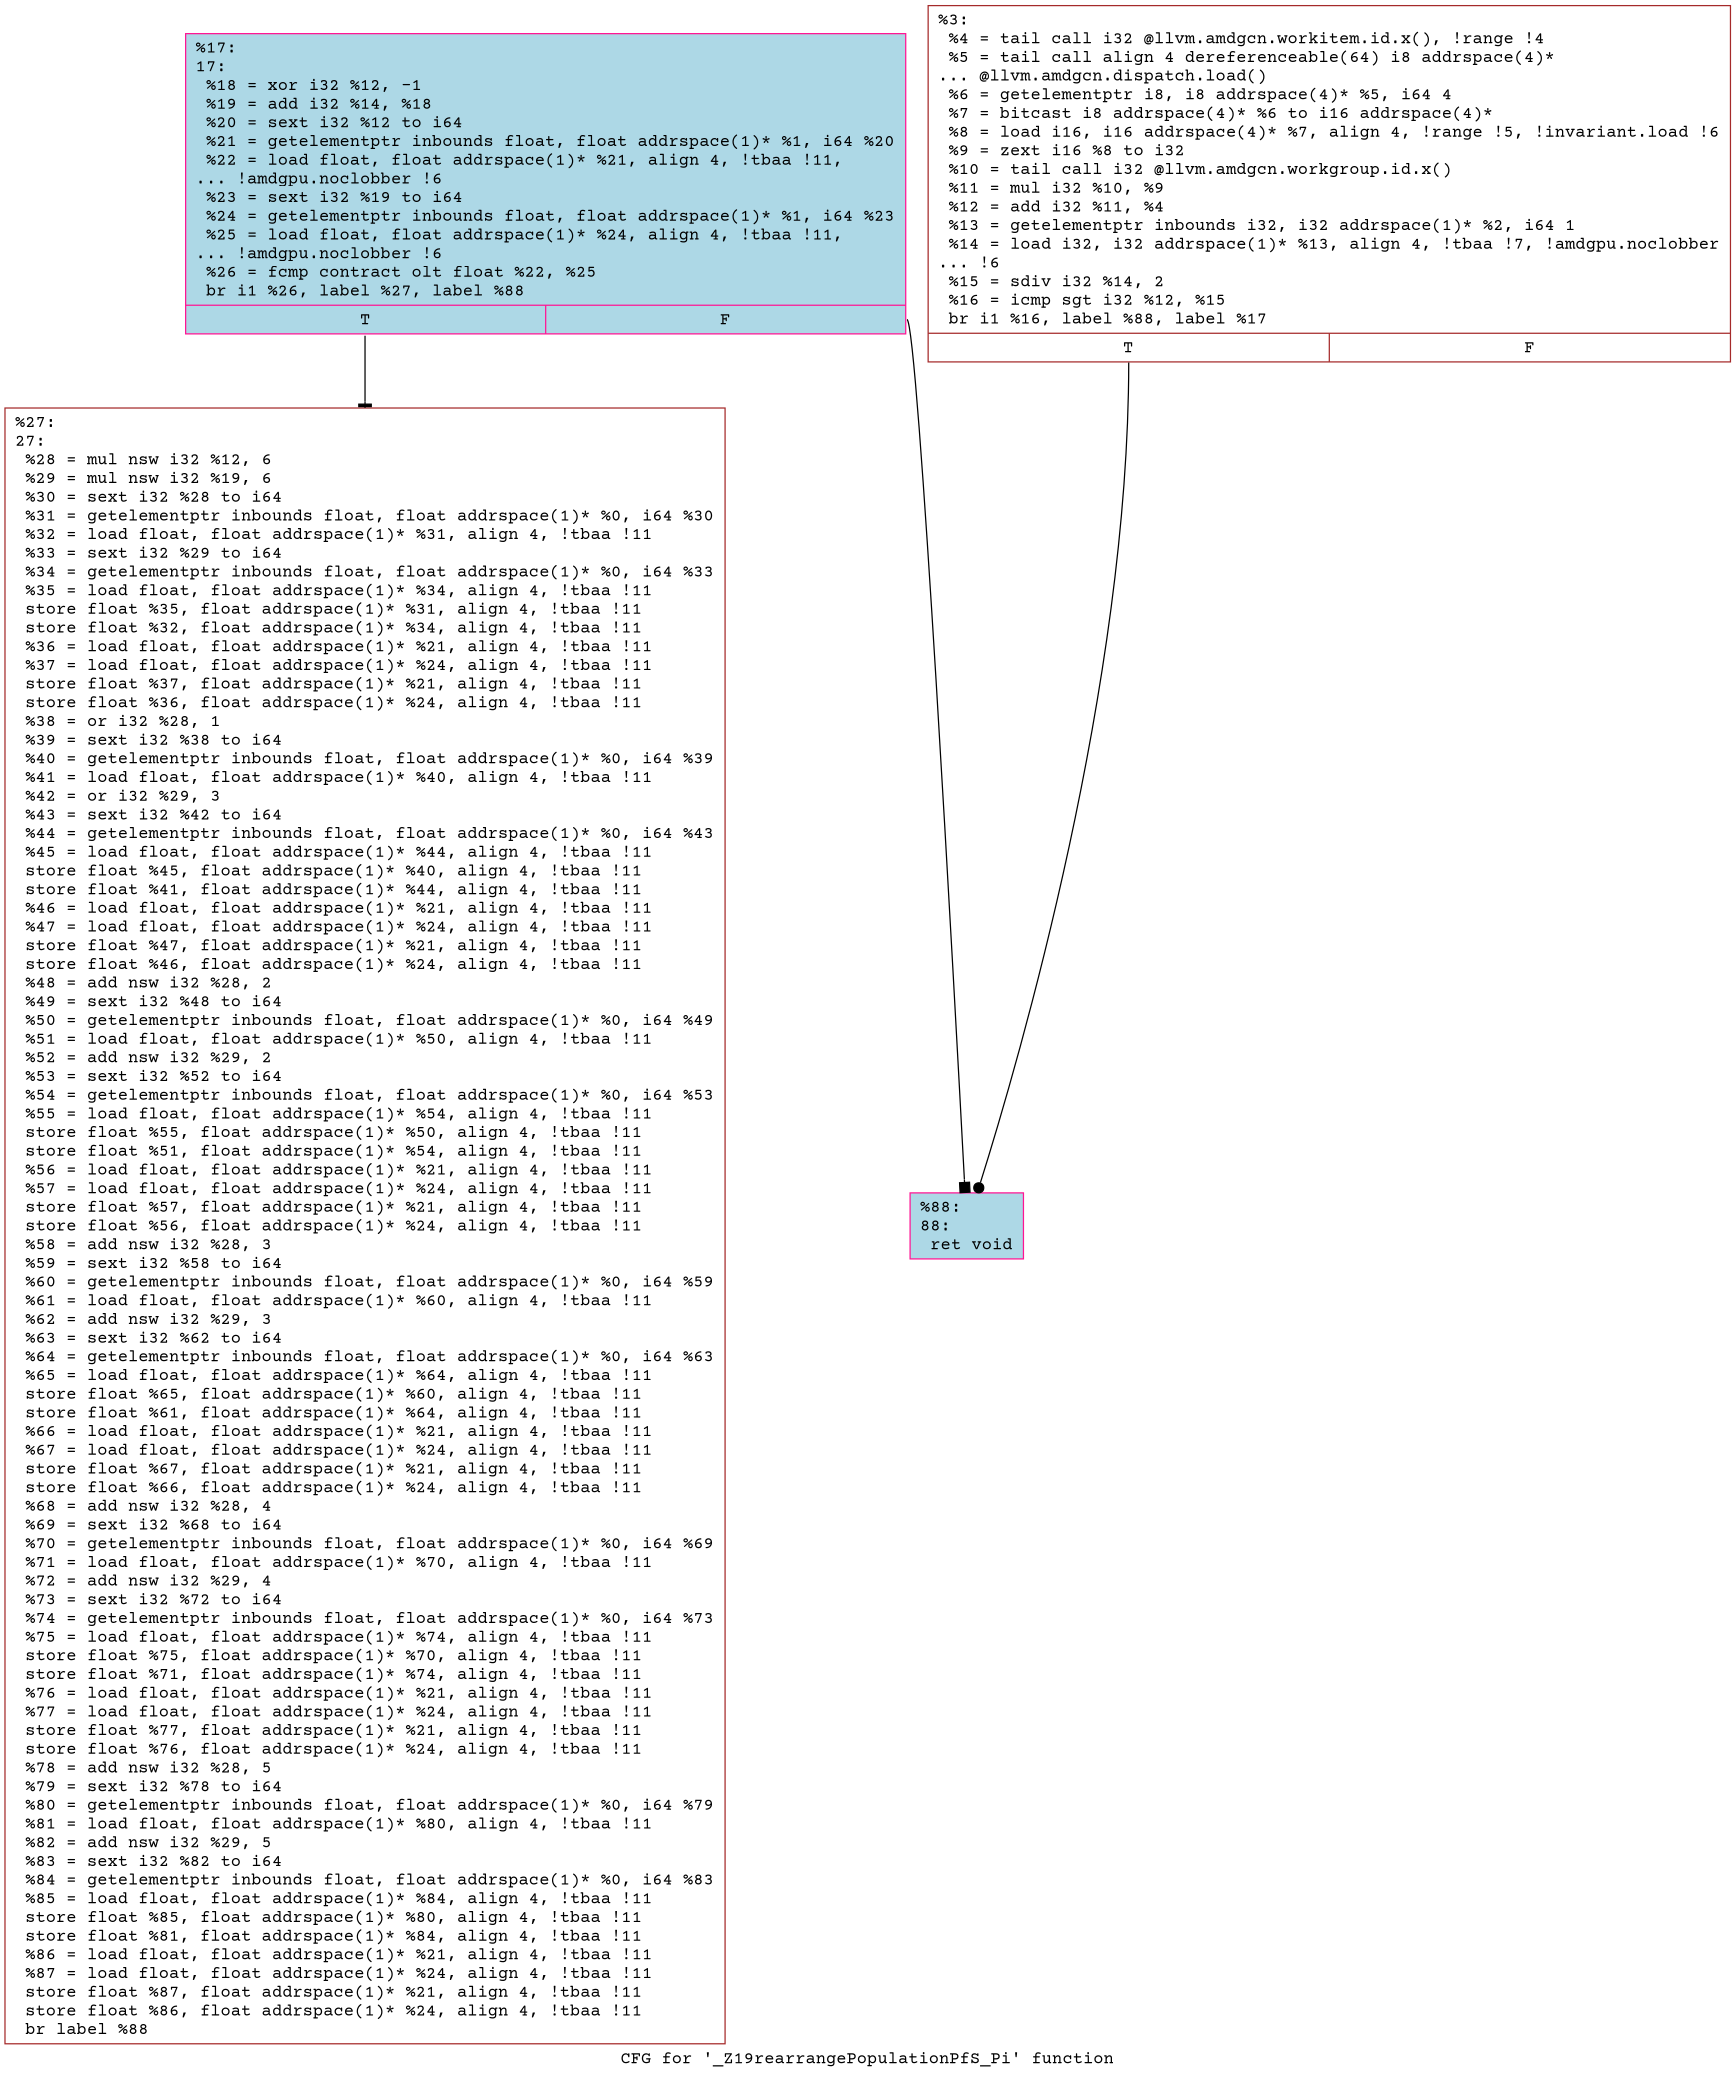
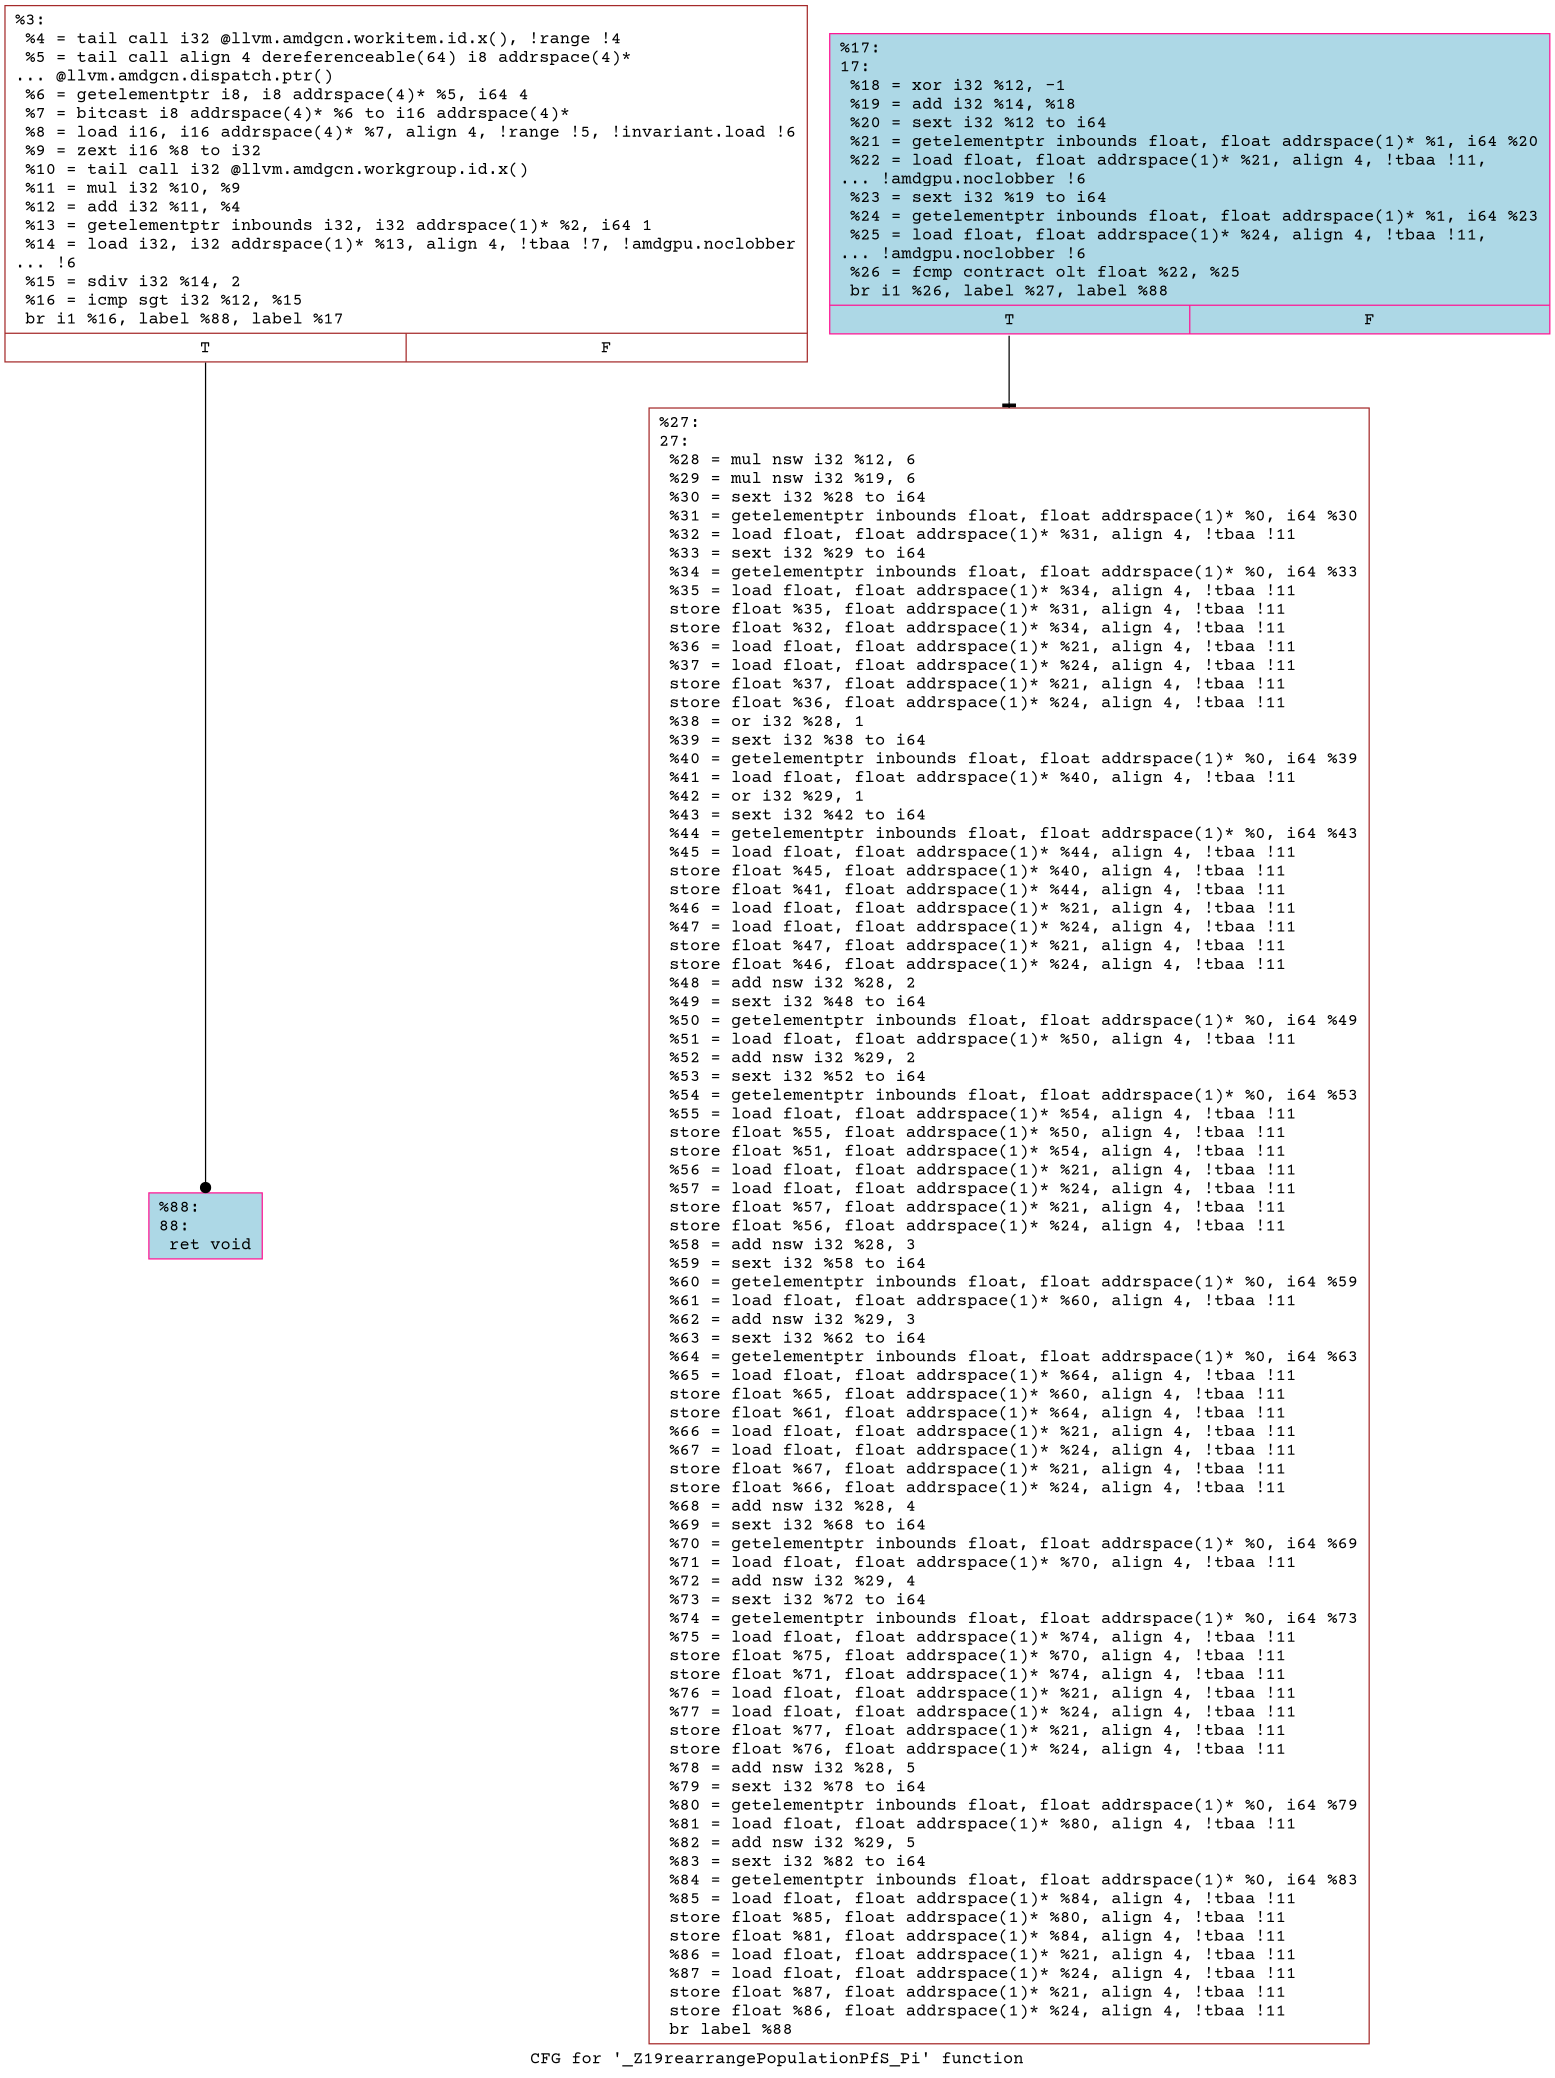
(1103, 75) -> (174, 75)
(940, 749) -> none
(118, 795) -> (762, 795)
